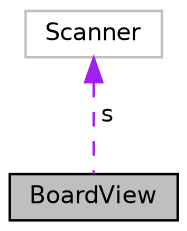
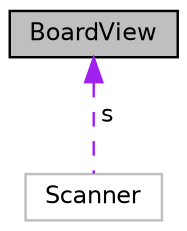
(94, 128) -> (94, 128)
